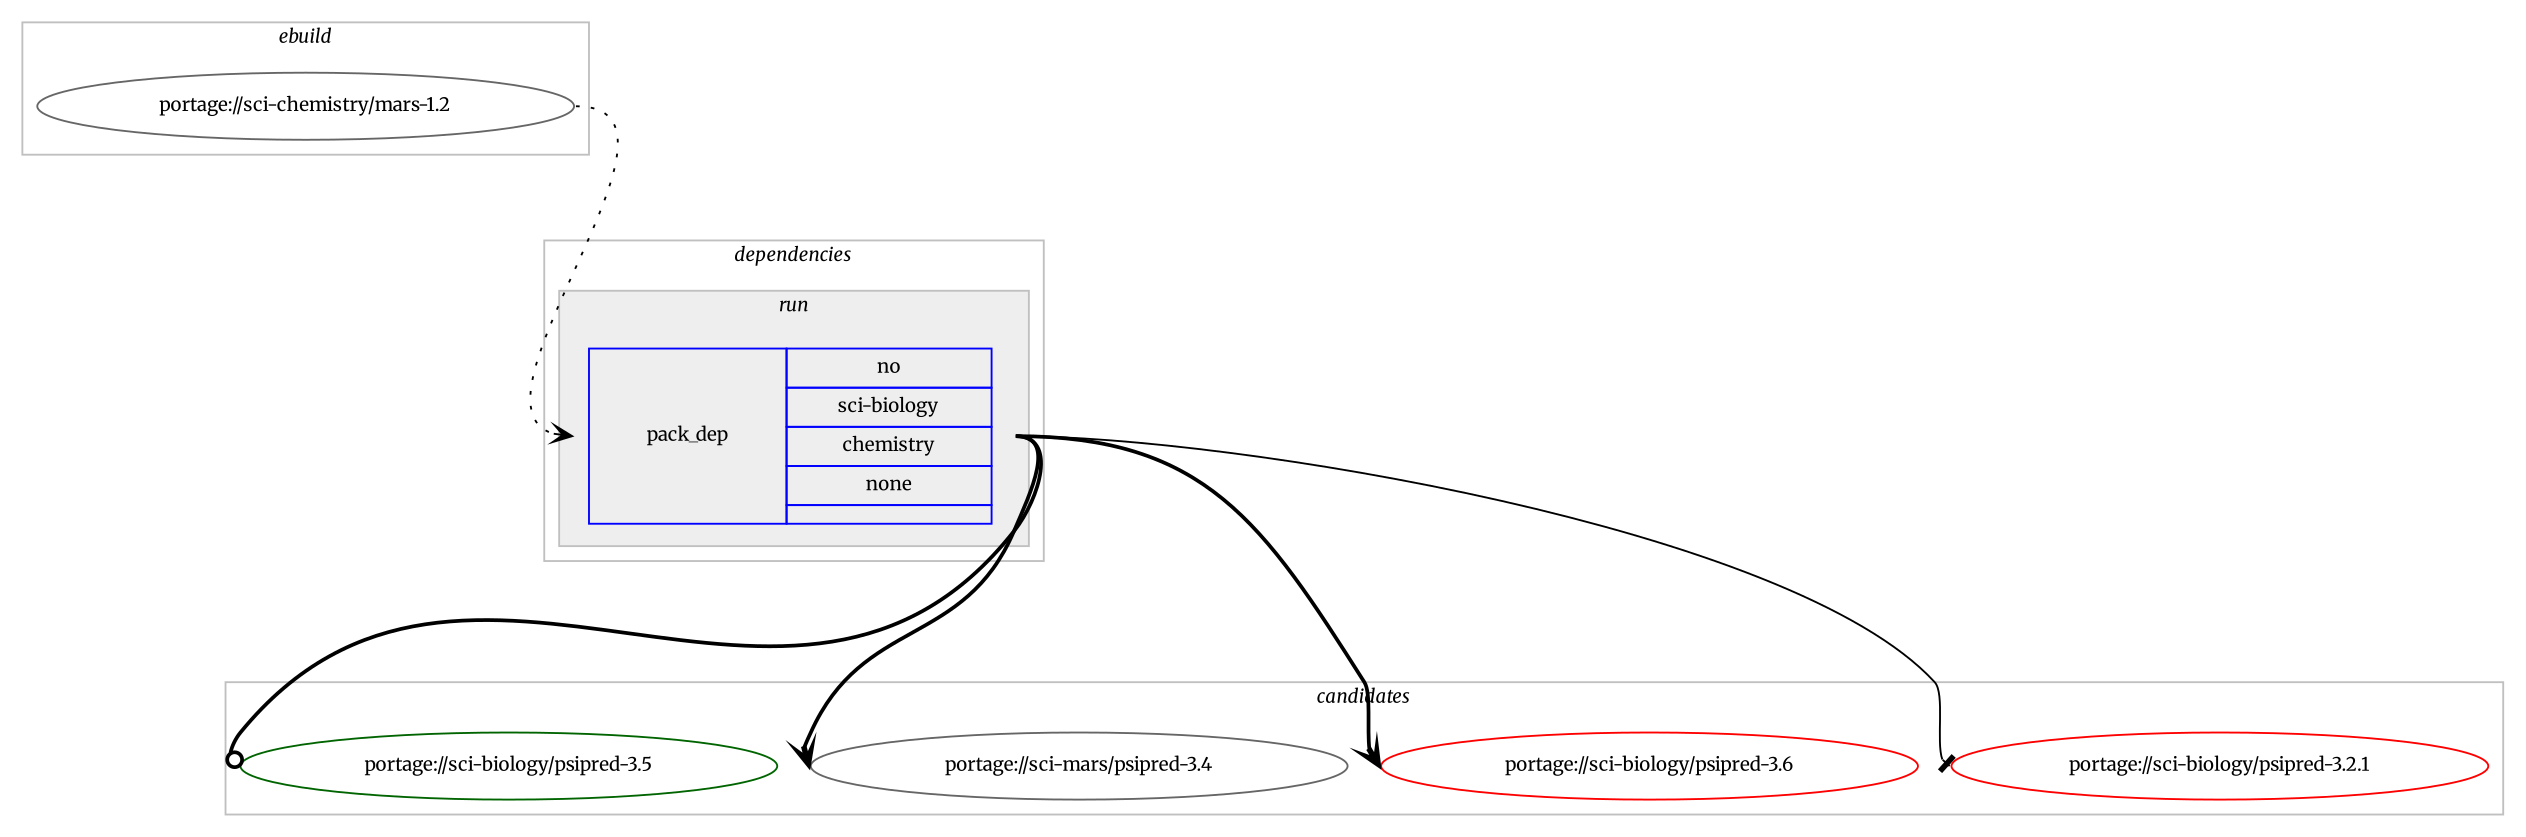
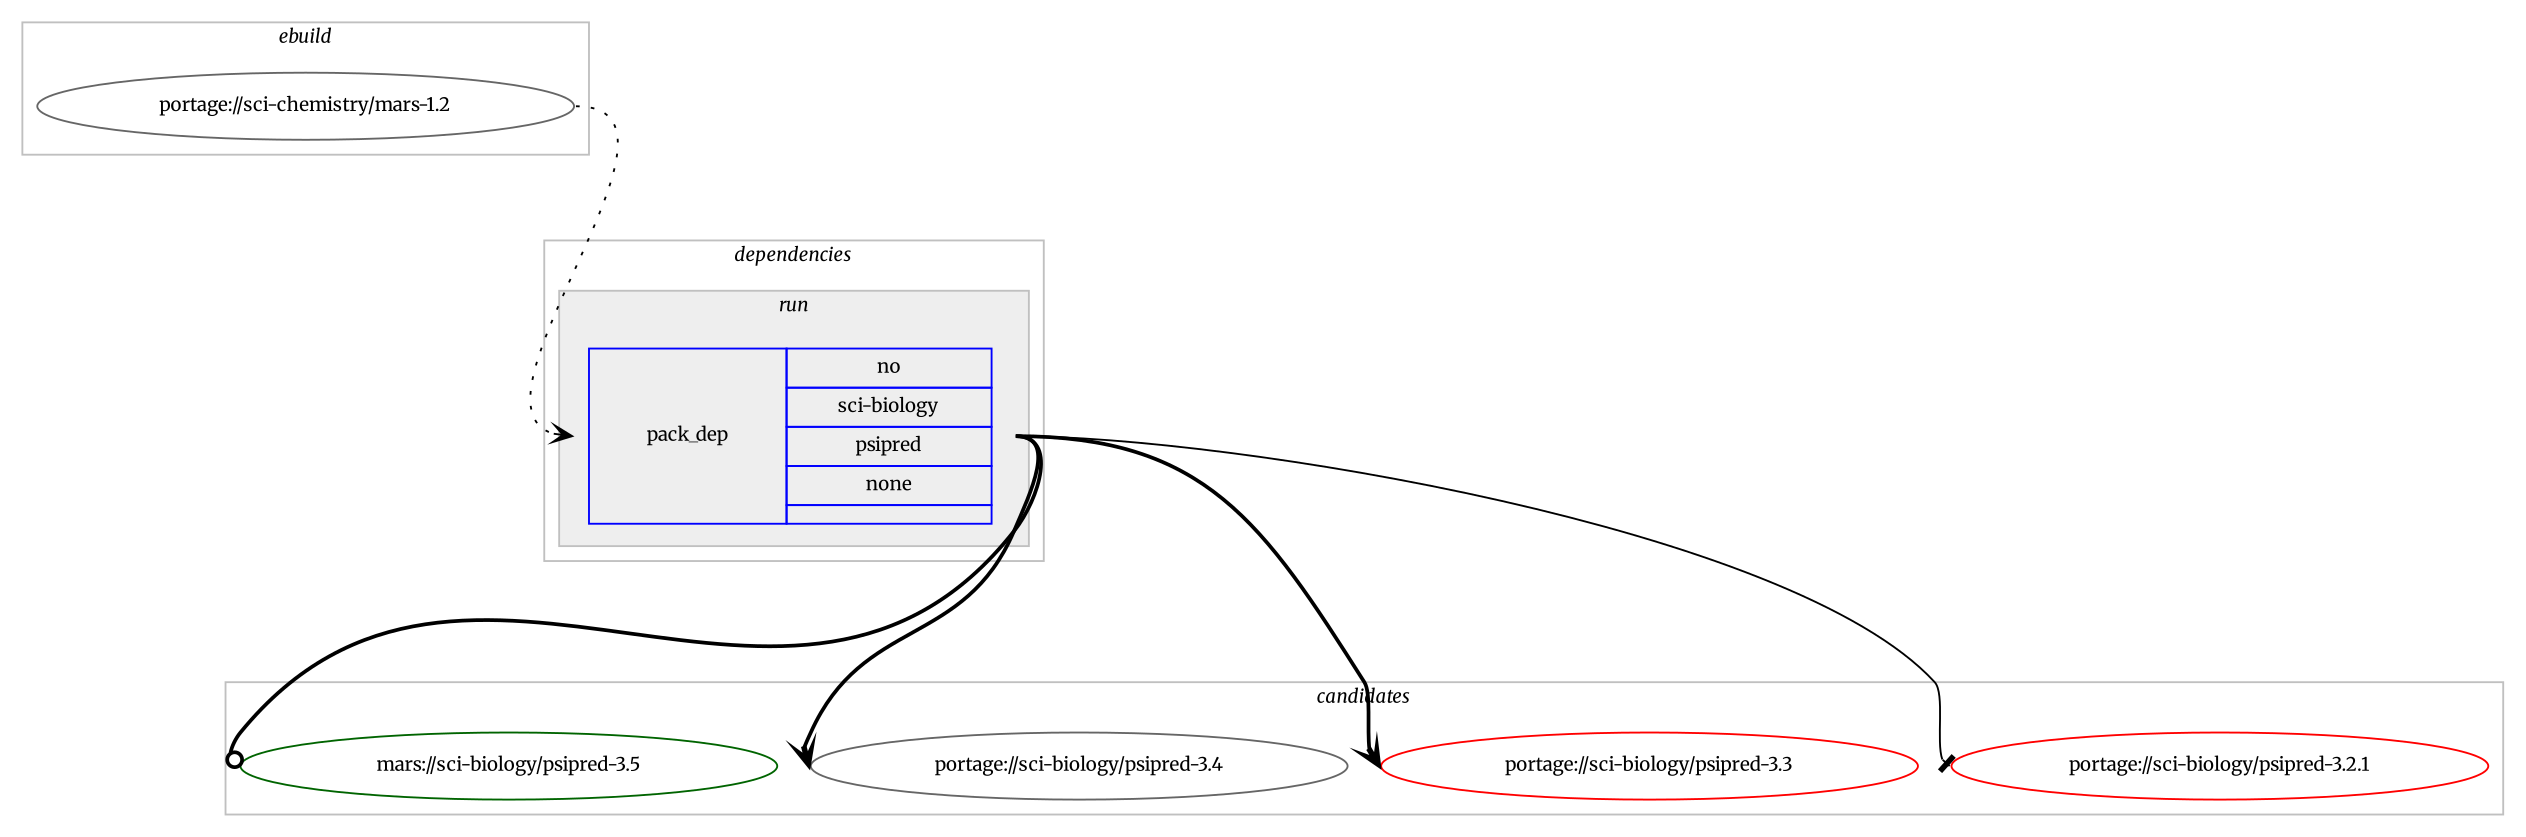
(889, 445) -> (889, 445)
(509, 766) -> (509, 766)
(1079, 766) -> (1079, 766)
(1650, 766) -> (1650, 766)
